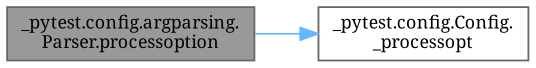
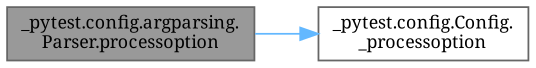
(423, 34) -> (423, 34)
